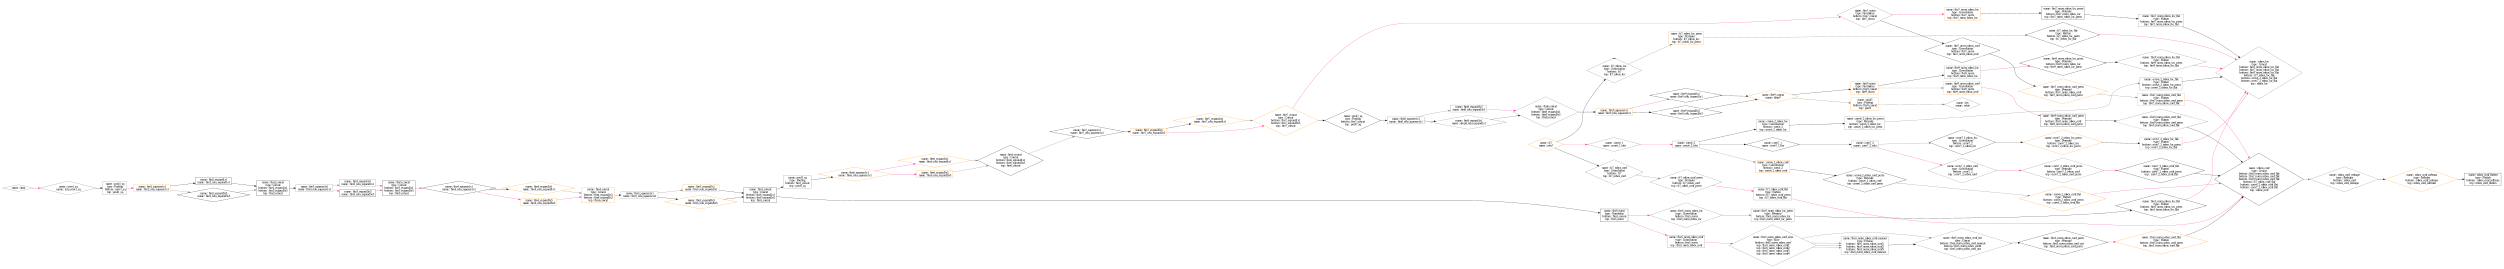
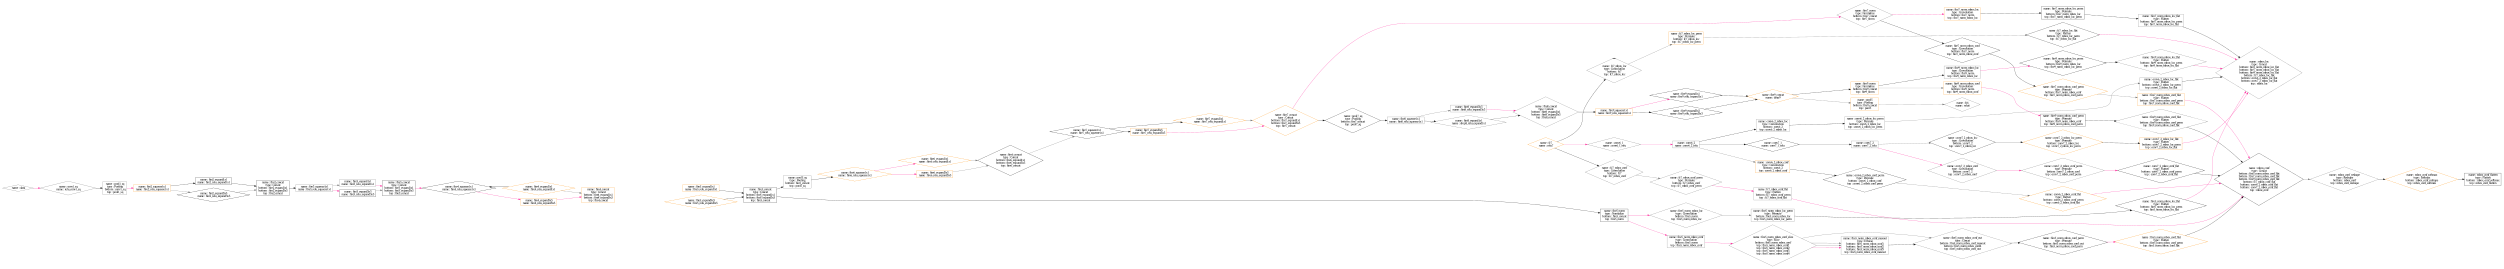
(1178, 126) -> (1145, 125)
(1773, 144) -> (1773, 144)
(498, 189) -> (500, 187)
(639, 195) -> none
